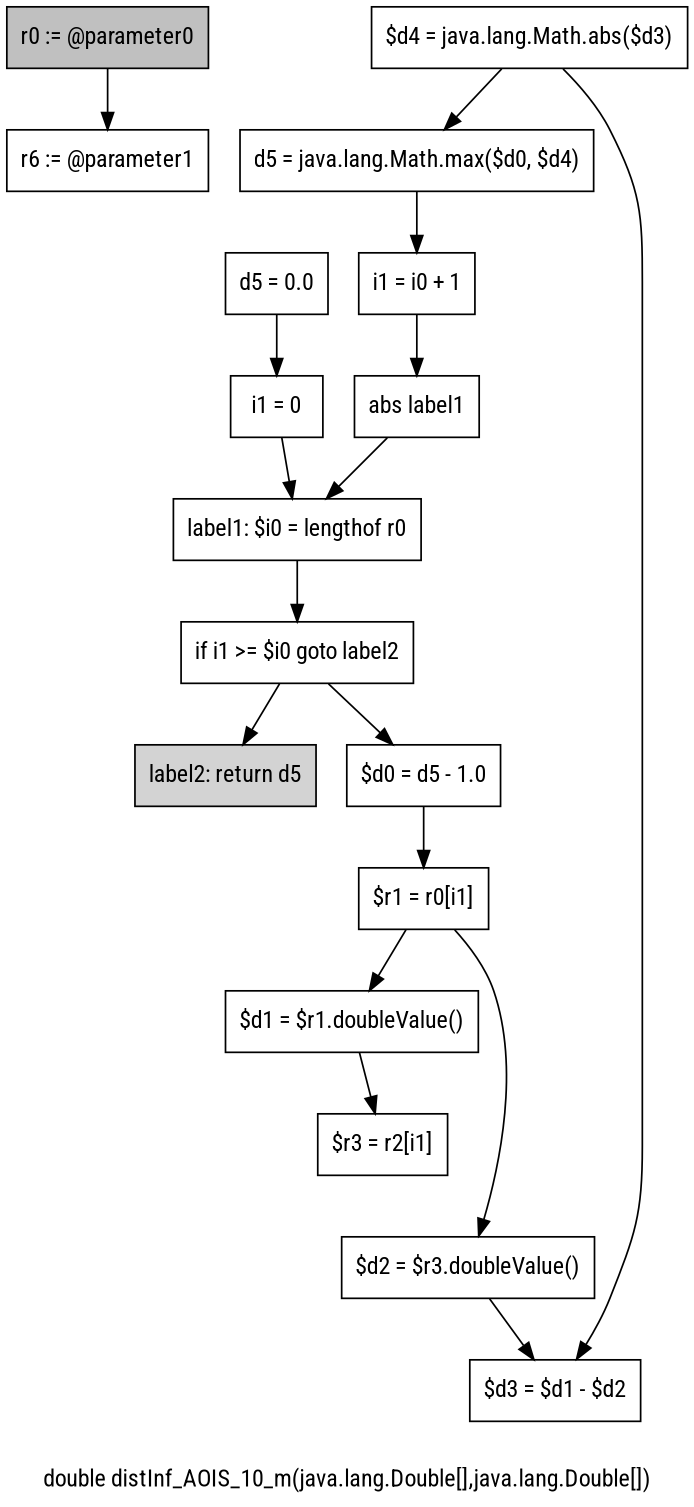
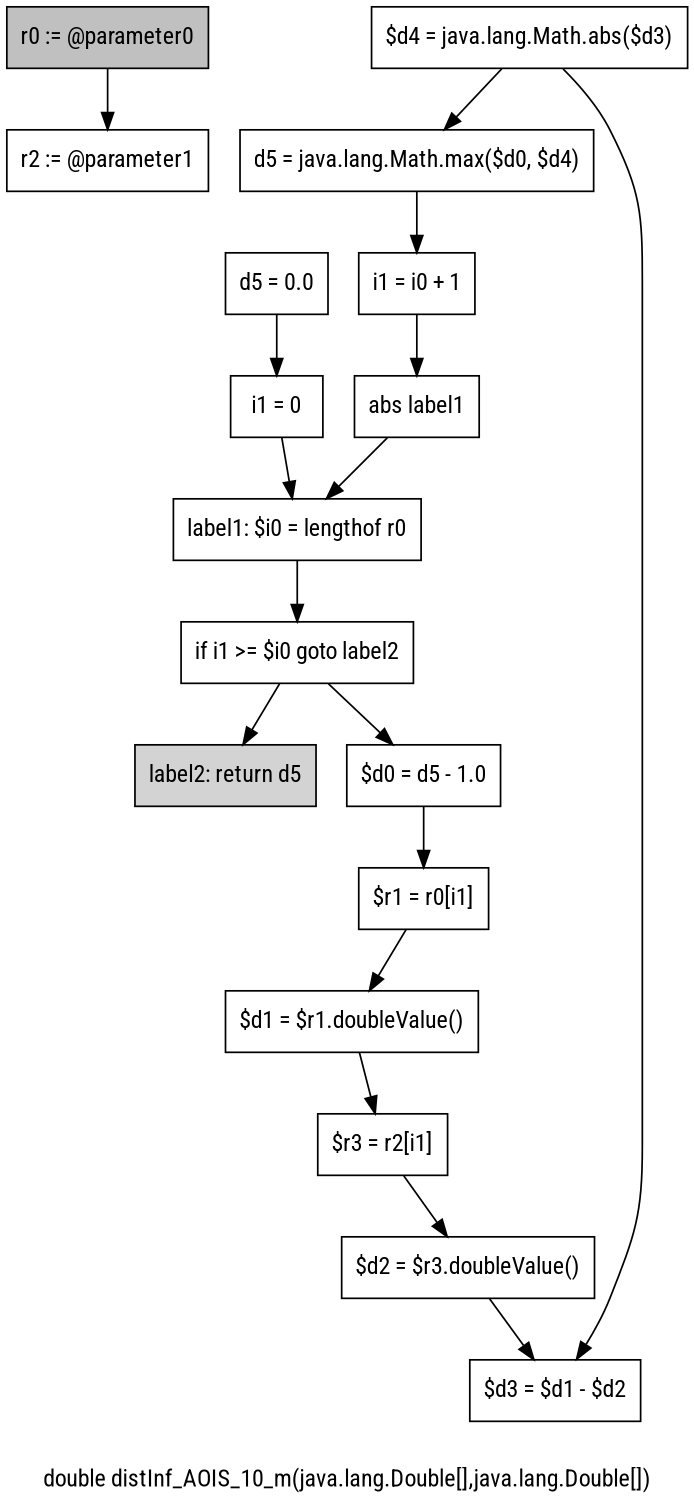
(108, 161) -> (108, 161)
(506, 1069) -> (420, 1199)
